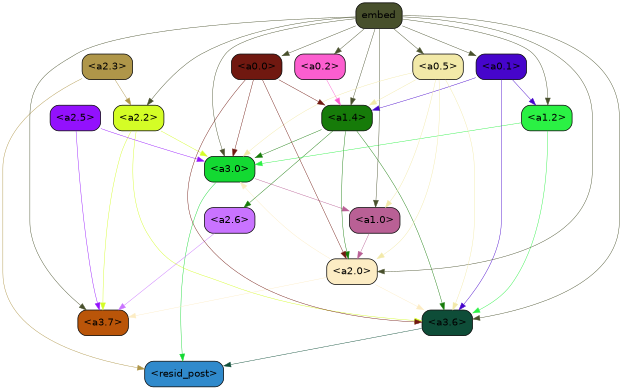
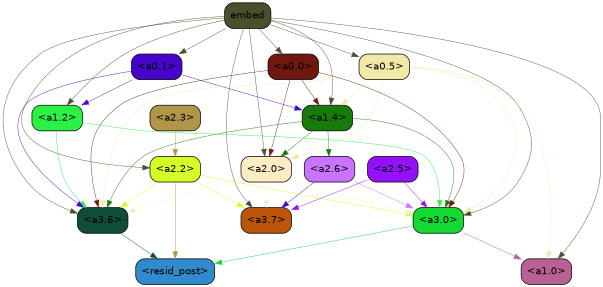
(320, 67) -> none
none -> (381, 193)
(365, 243) -> none
(3, 247) -> (175, 217)
(169, 269) -> (303, 191)
